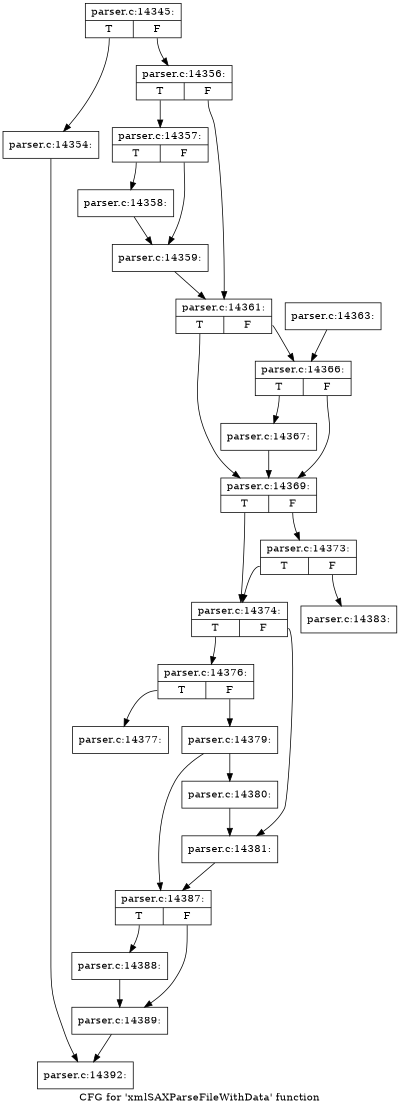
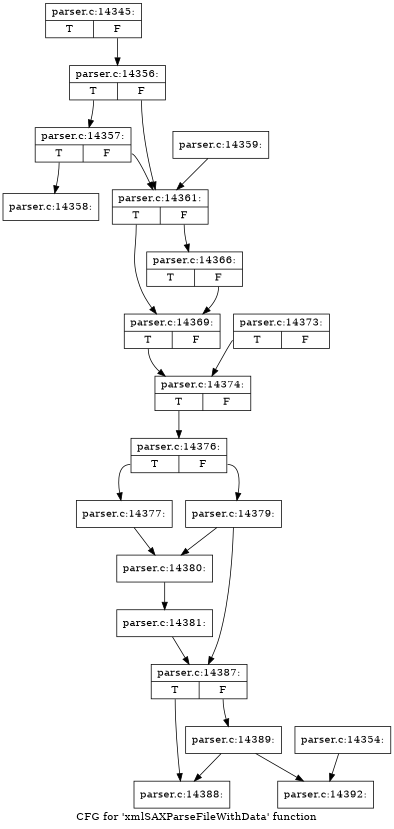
(96, 85) -> none
(184, 201) -> (142, 167)
(141, 227) -> none
(333, 316) -> none
(269, 437) -> none
(294, 523) -> none
none -> (142, 538)
(349, 619) -> none
(291, 734) -> none
(120, 990) -> (210, 765)
